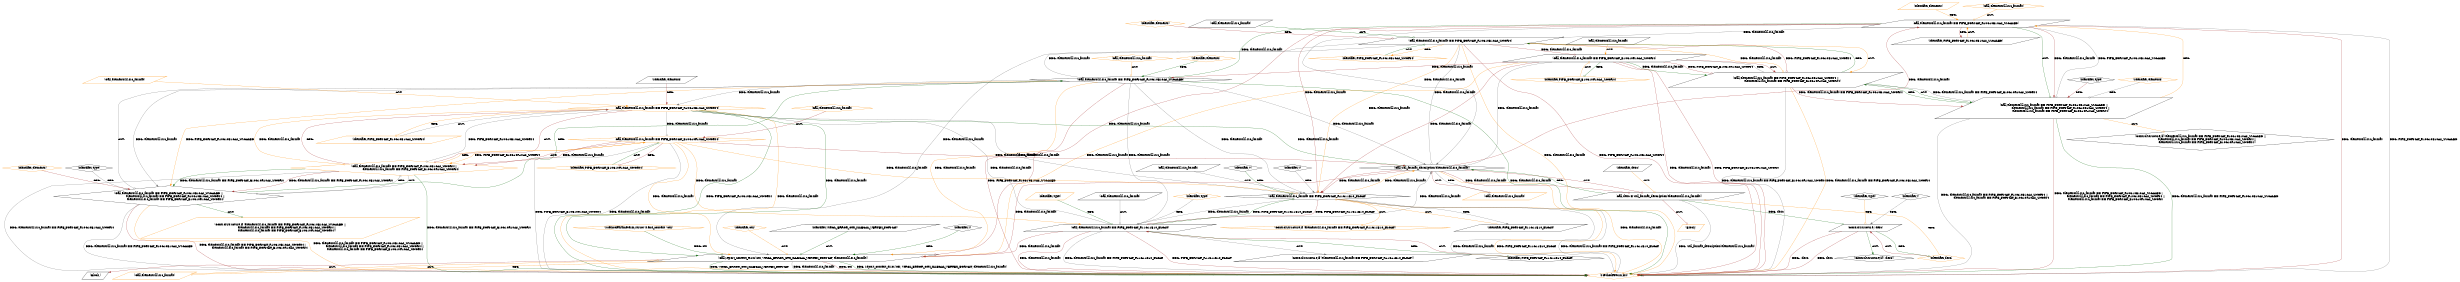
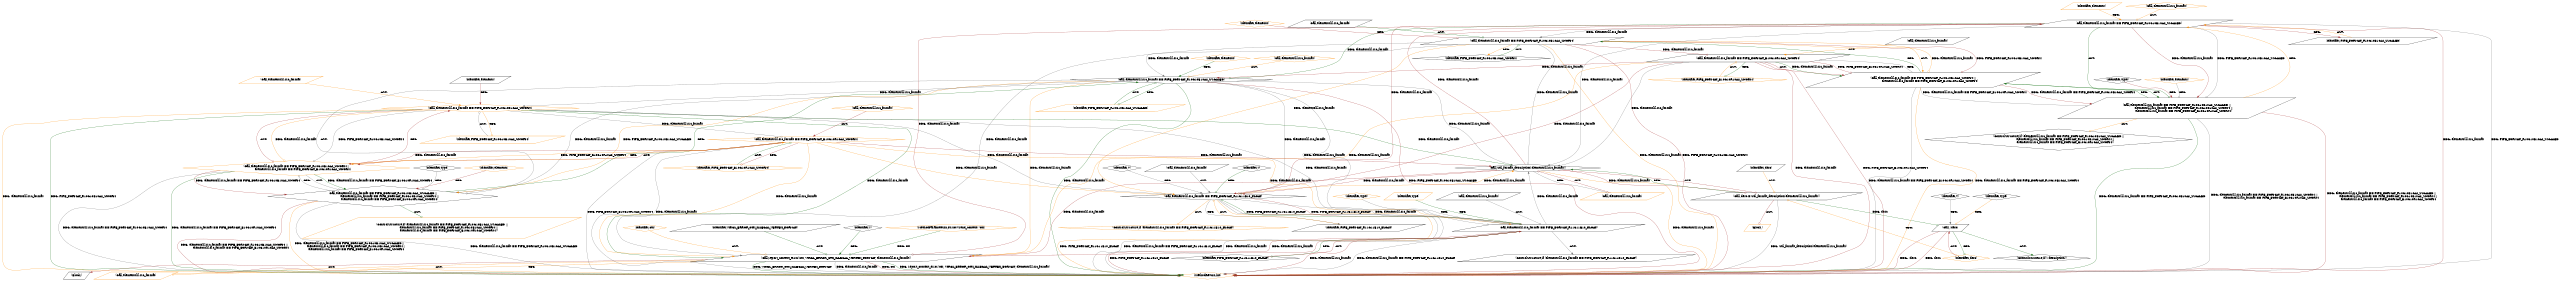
(1378, 58) -> (1481, 58)
none -> (1111, 108)
(1865, 228) -> (1950, 228)
(1874, 258) -> (2042, 258)
